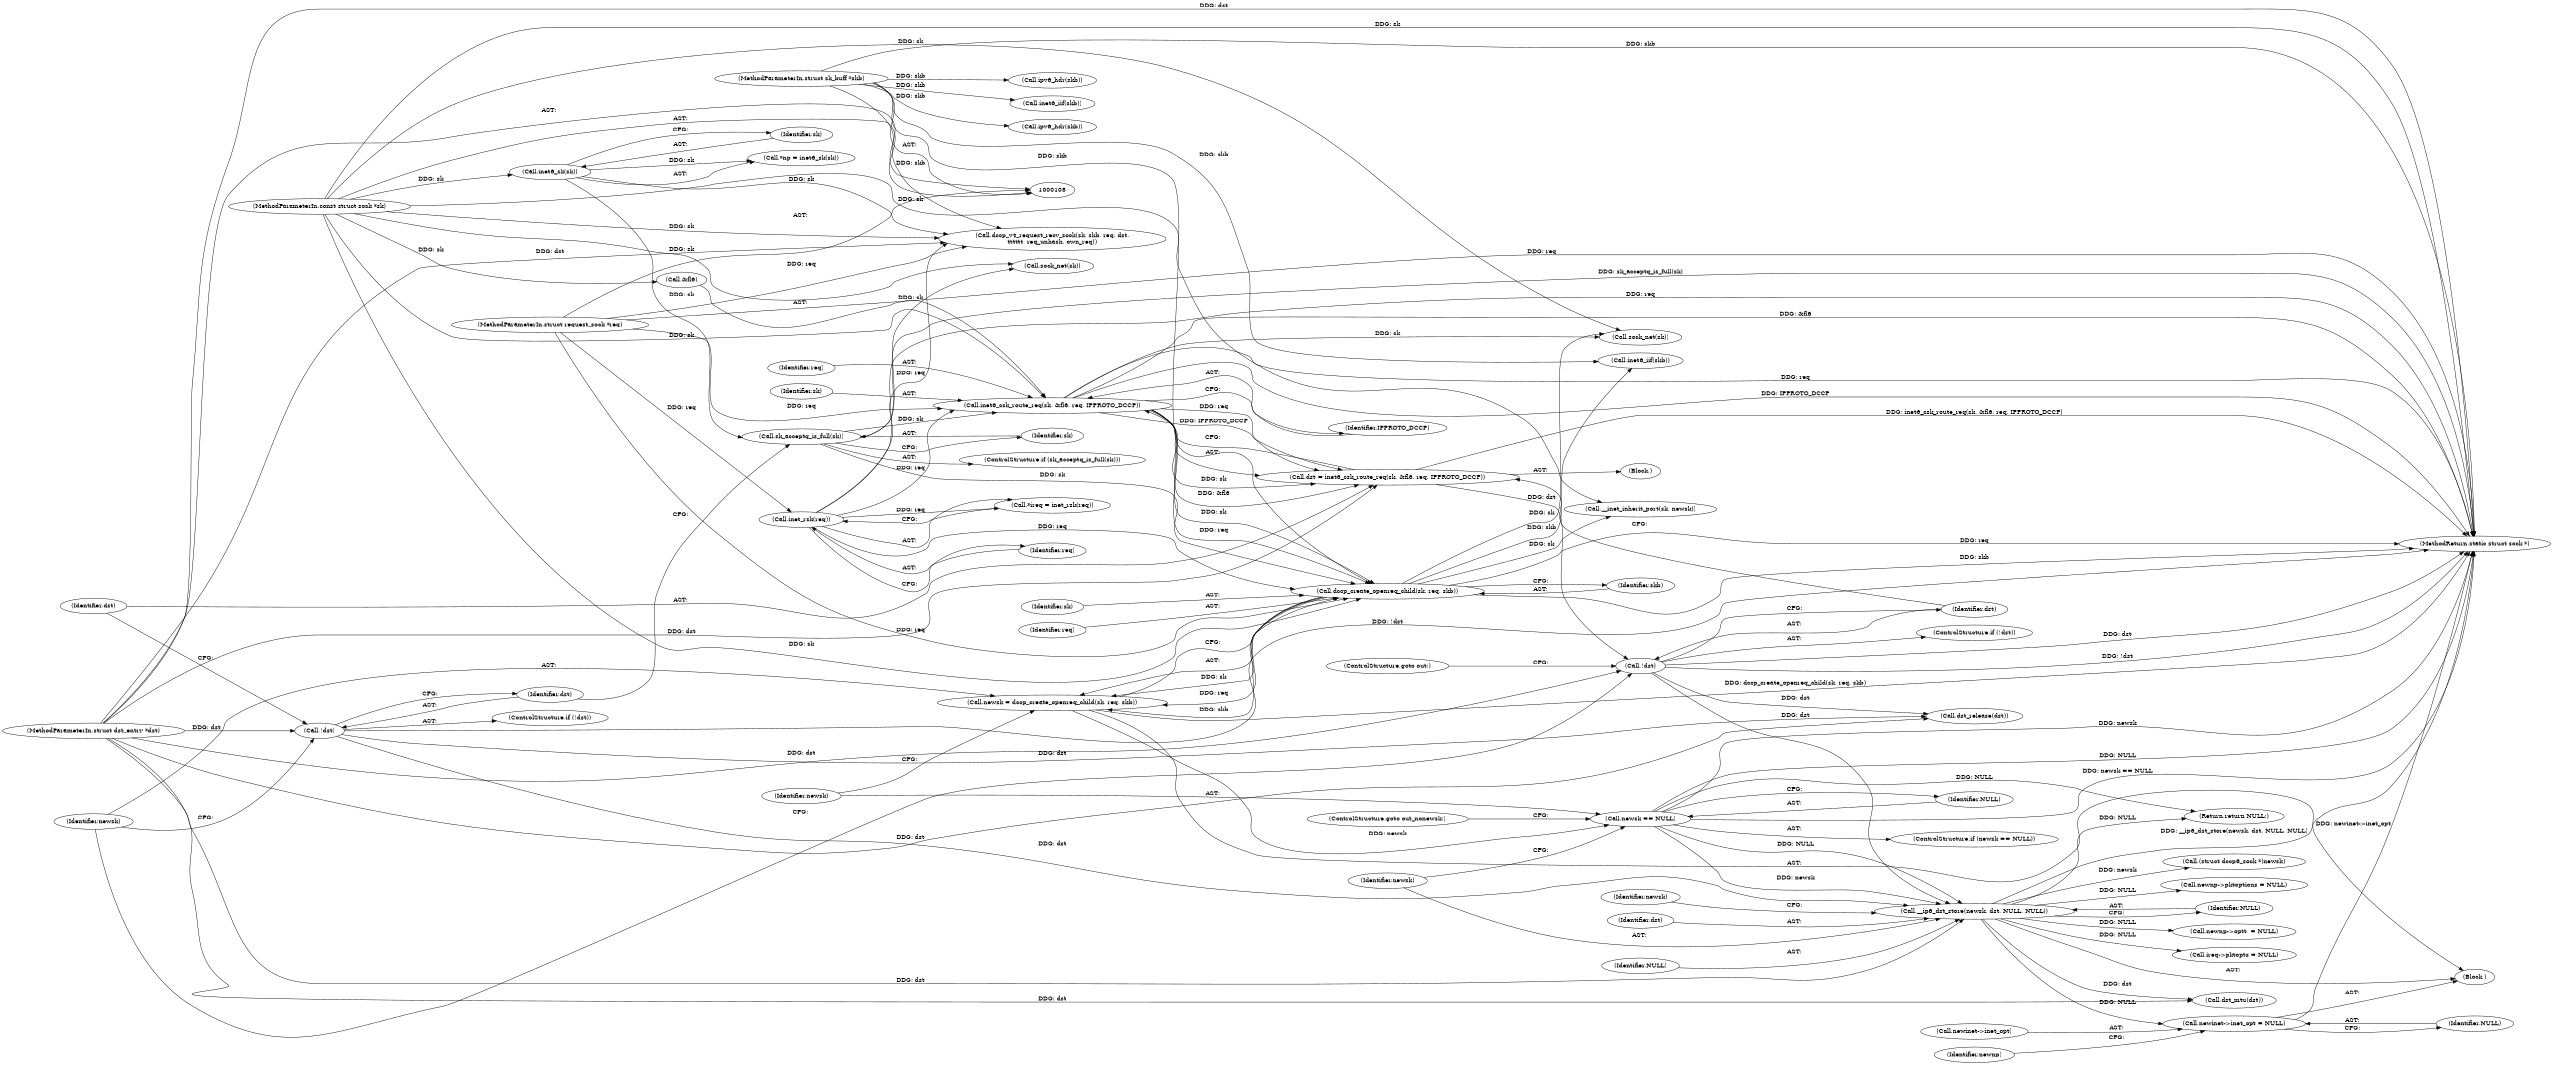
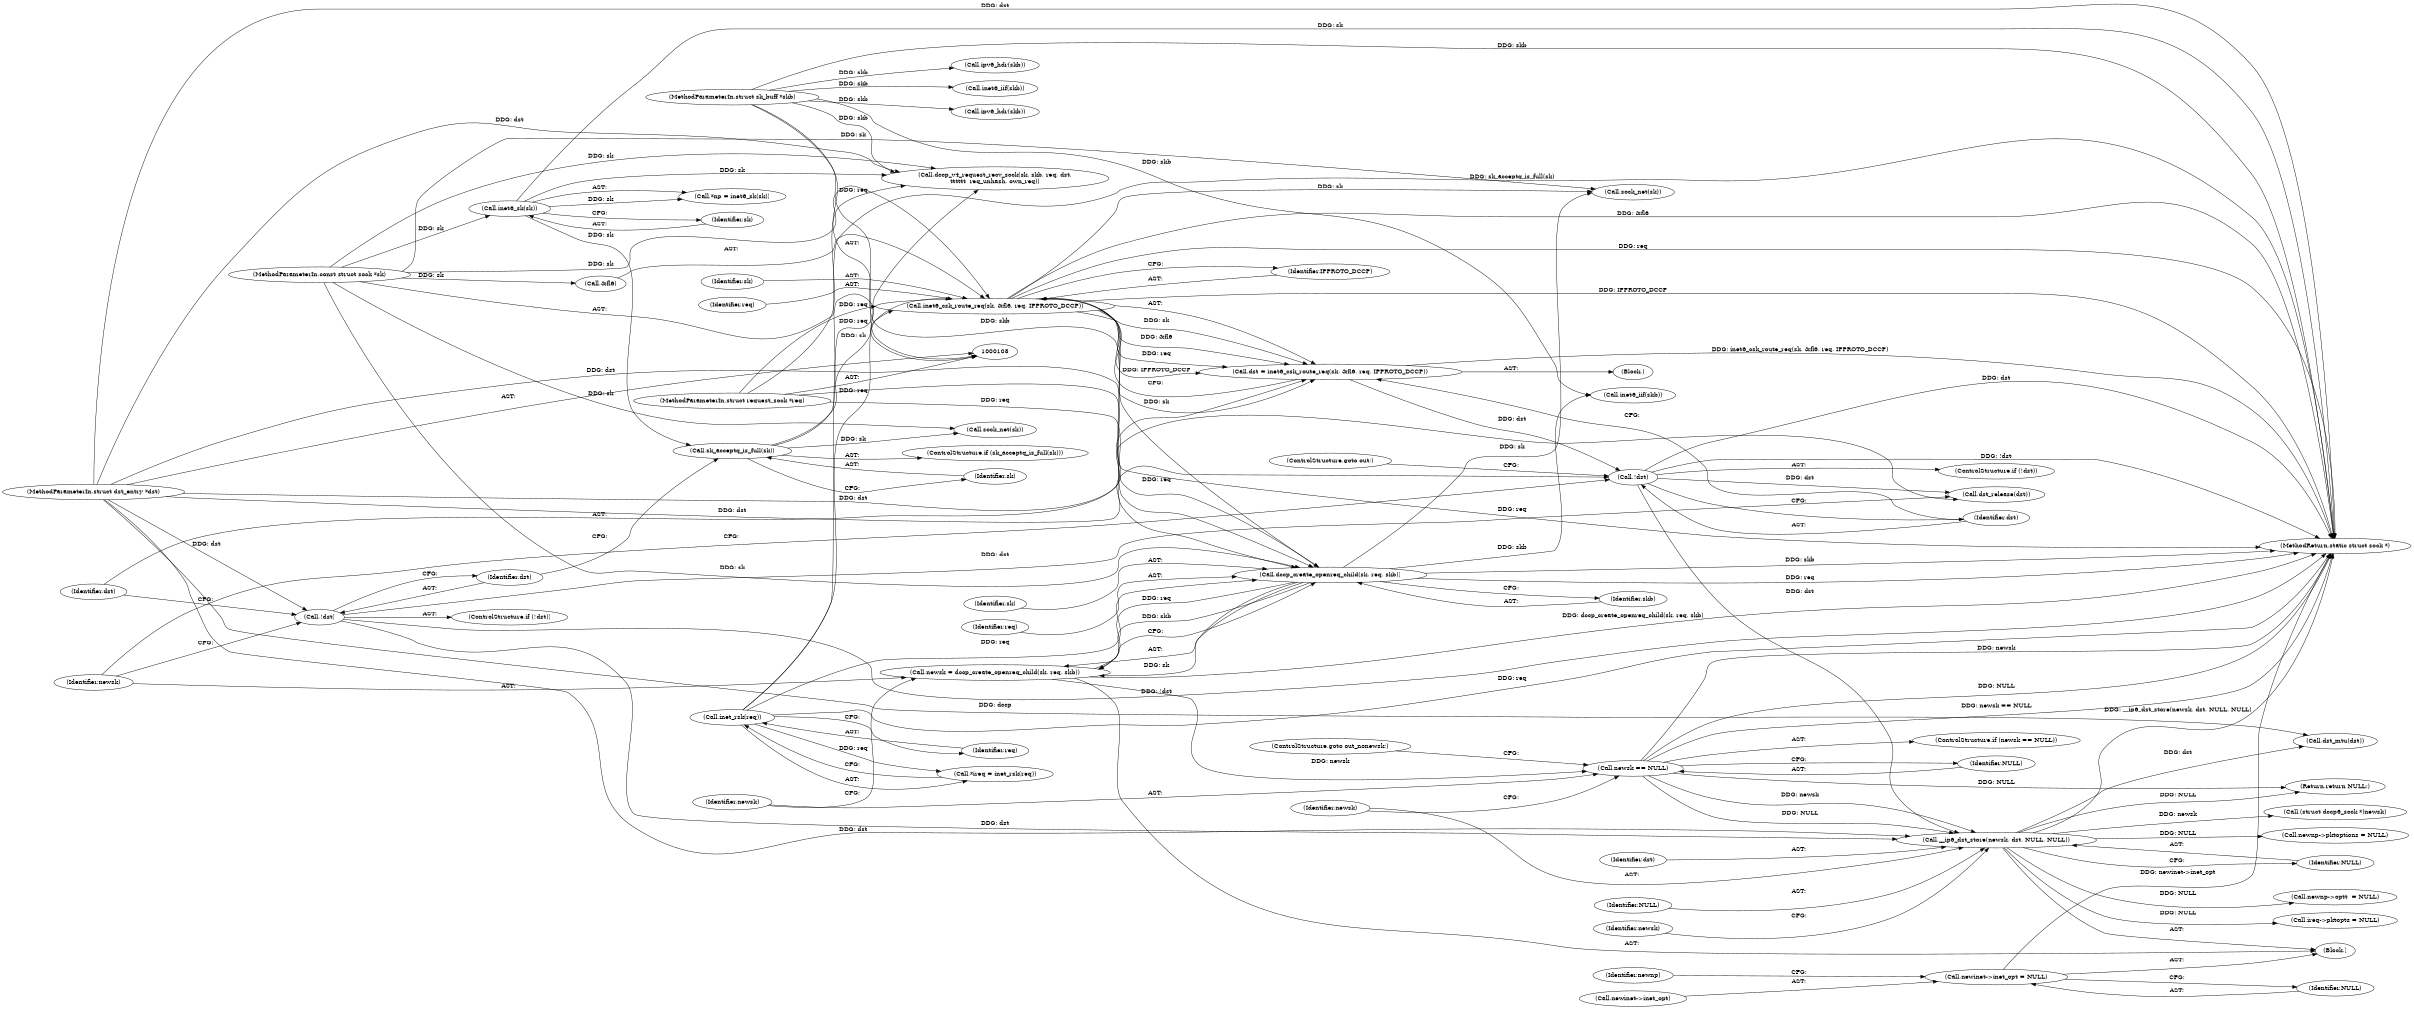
(1557, 28) -> (1581, 29)
(674, 421) -> none
(1107, 483) -> none
(1641, 509) -> none
(2058, 992) -> none
(1052, 999) -> (995, 705)
